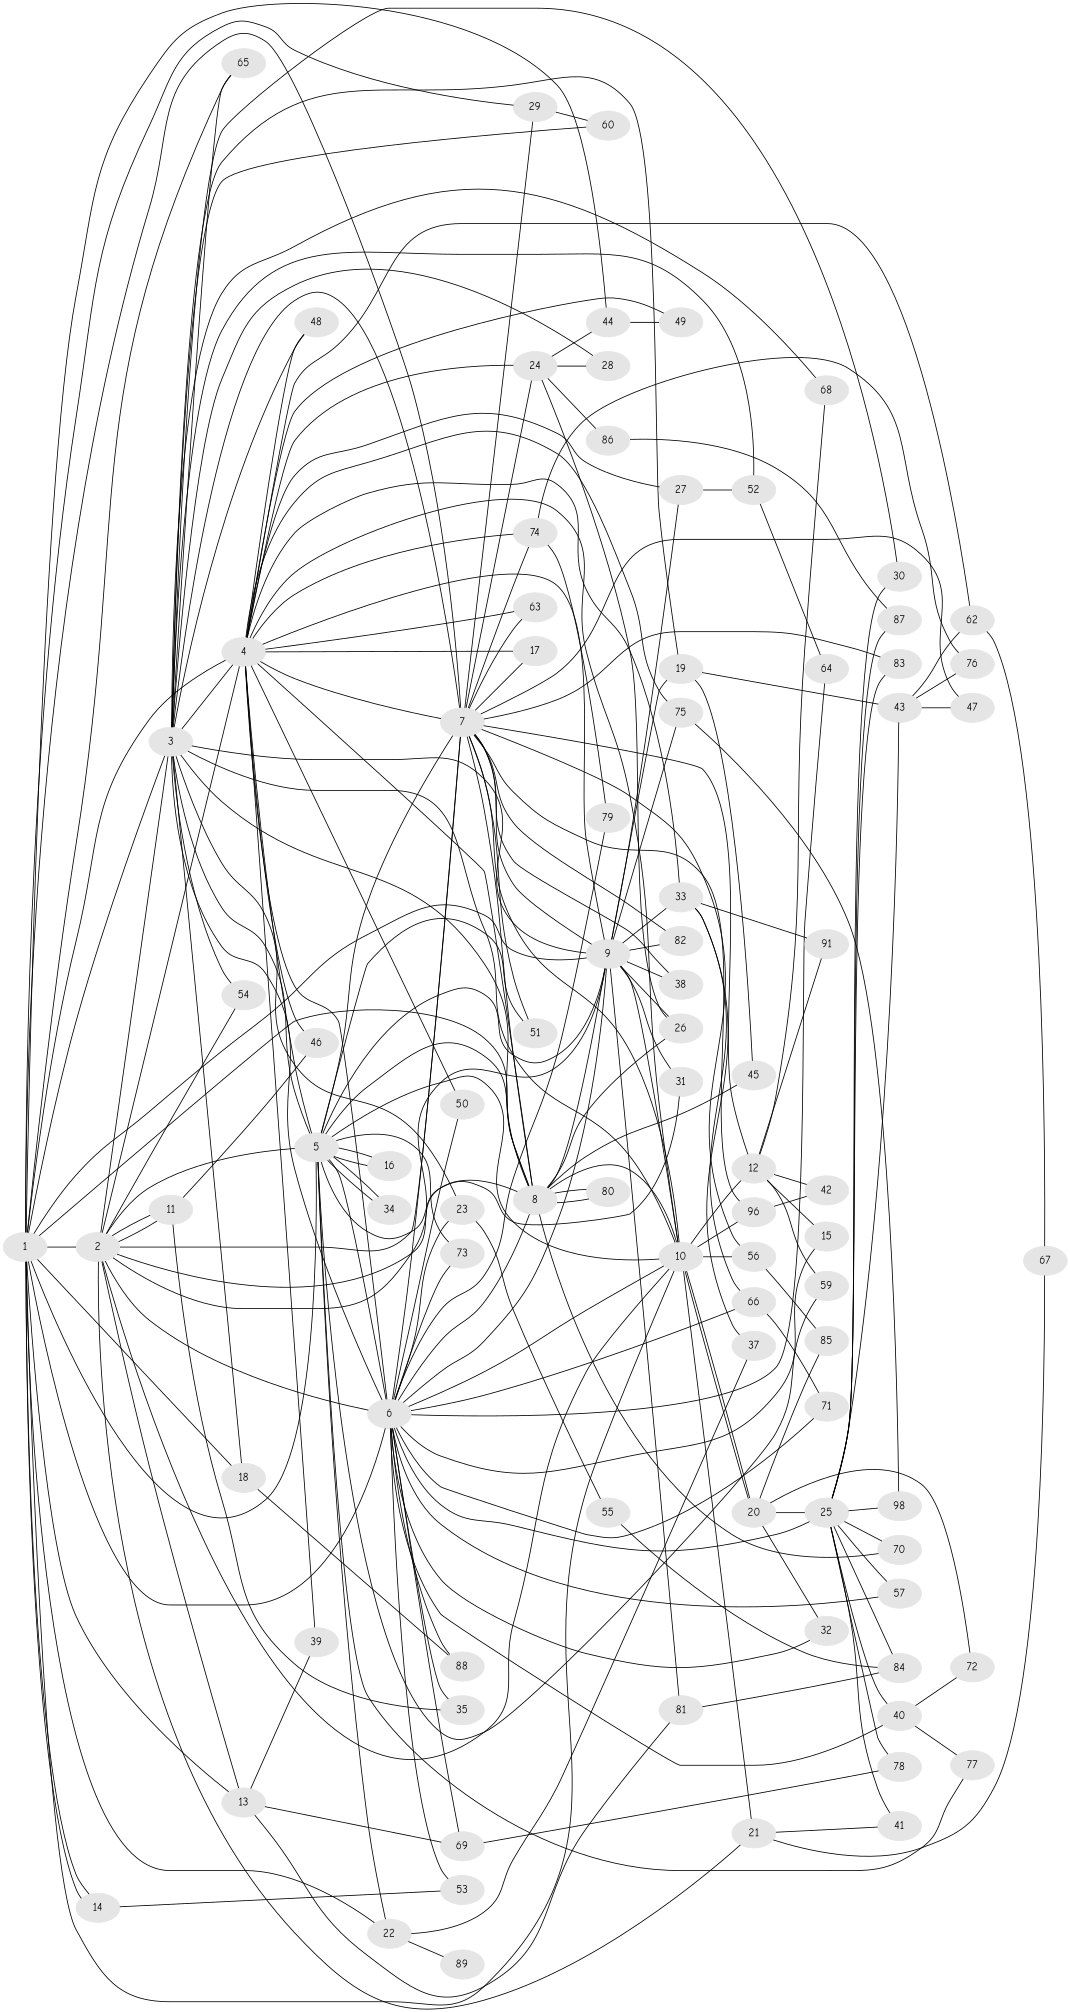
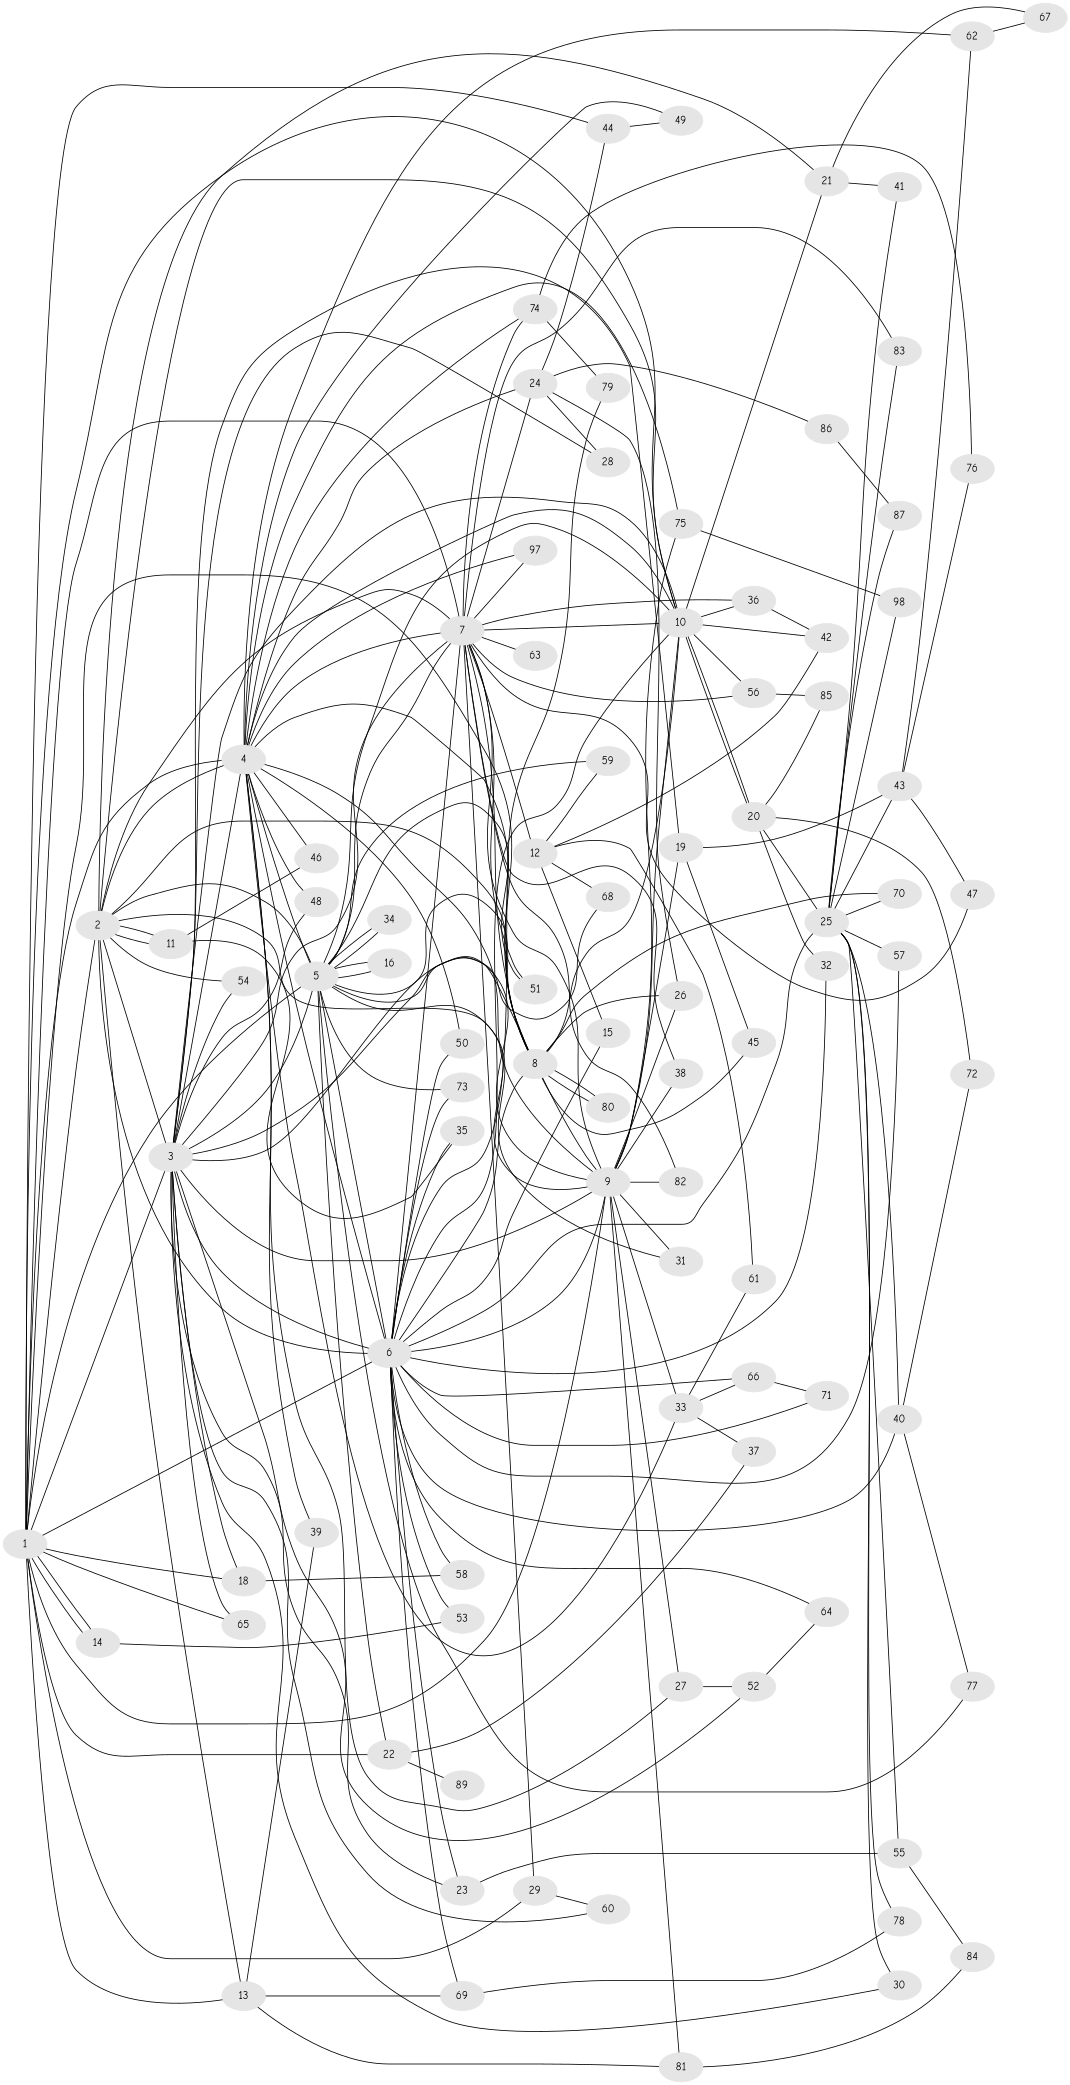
(390, 632) -> none
(535, 651) -> (535, 551)
(827, 944) -> (754, 1279)
(726, 1197) -> (754, 630)
(754, 1212) -> (754, 601)
(863, 1590) -> (875, 1385)
(462, 1667) -> (462, 1575)
